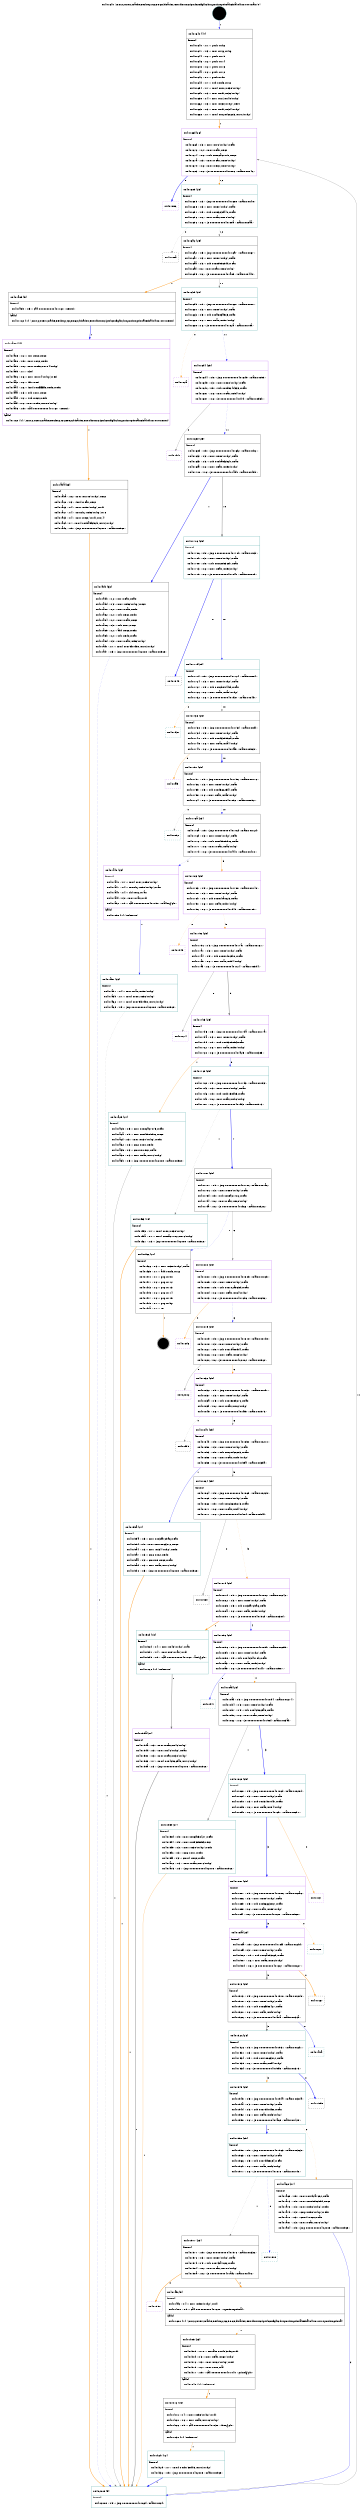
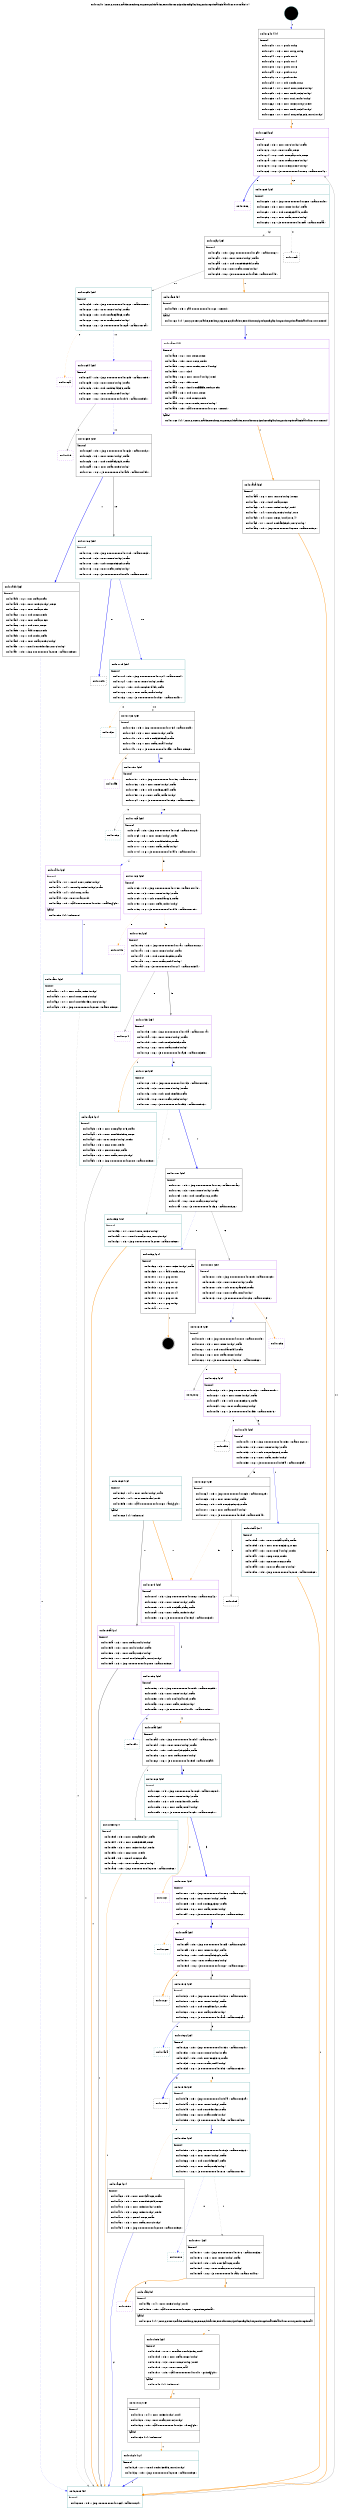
(213, 1625) -> (163, 1549)
